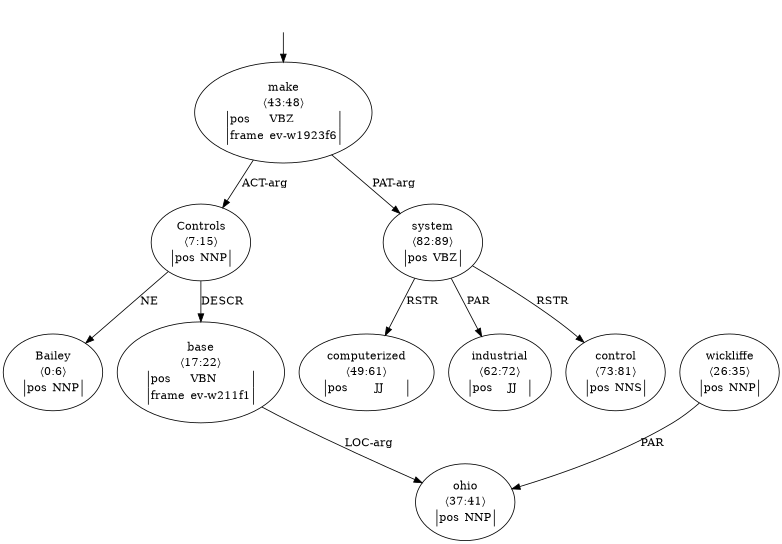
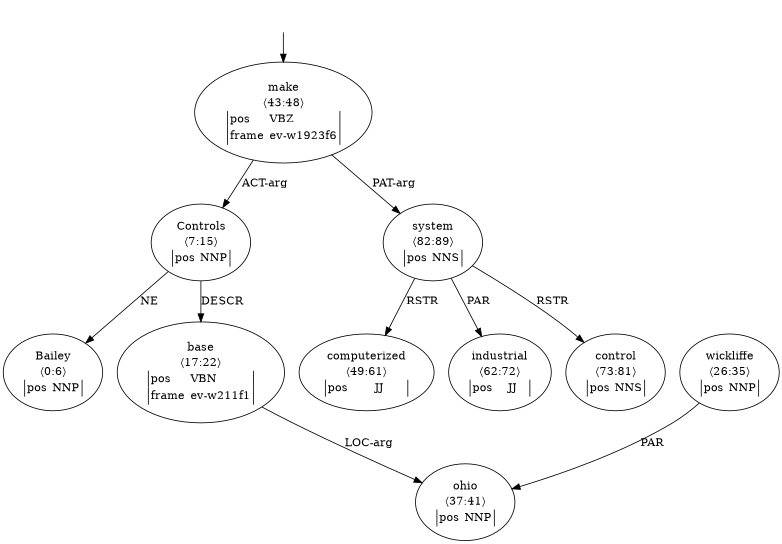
(445, 258) -> (446, 258)
